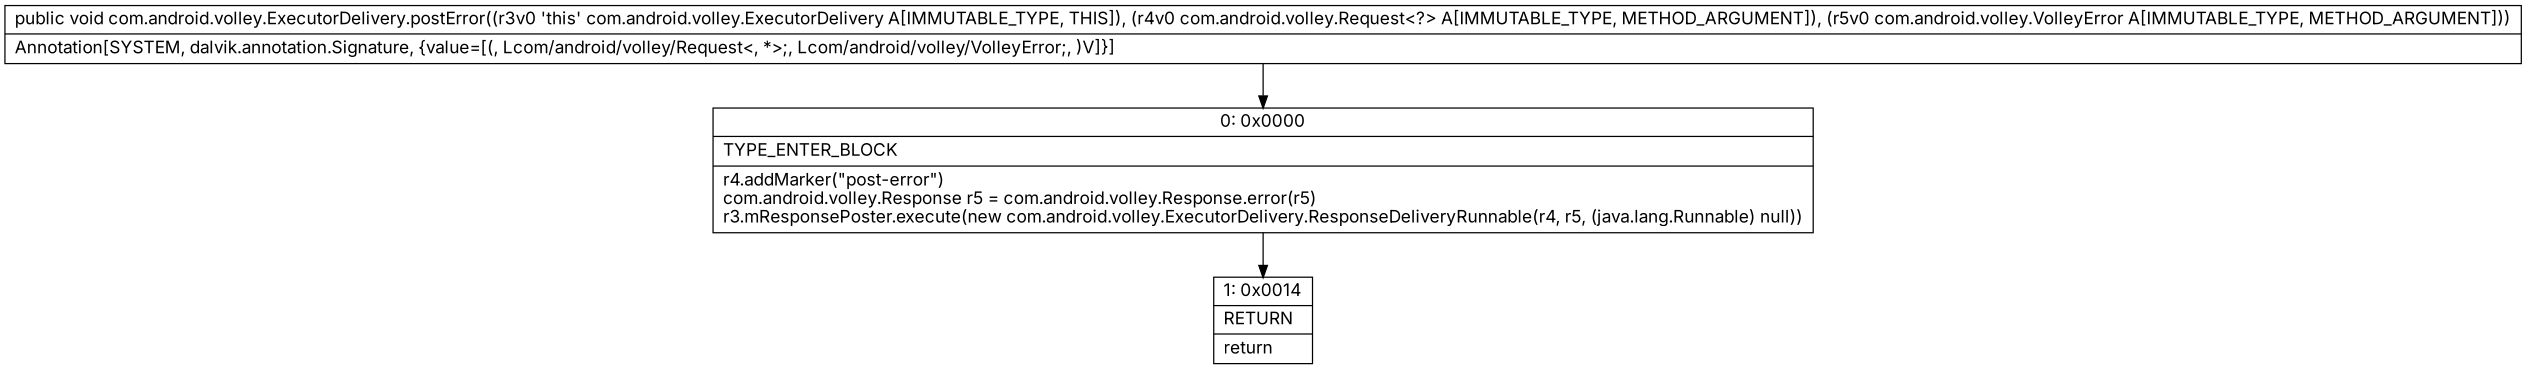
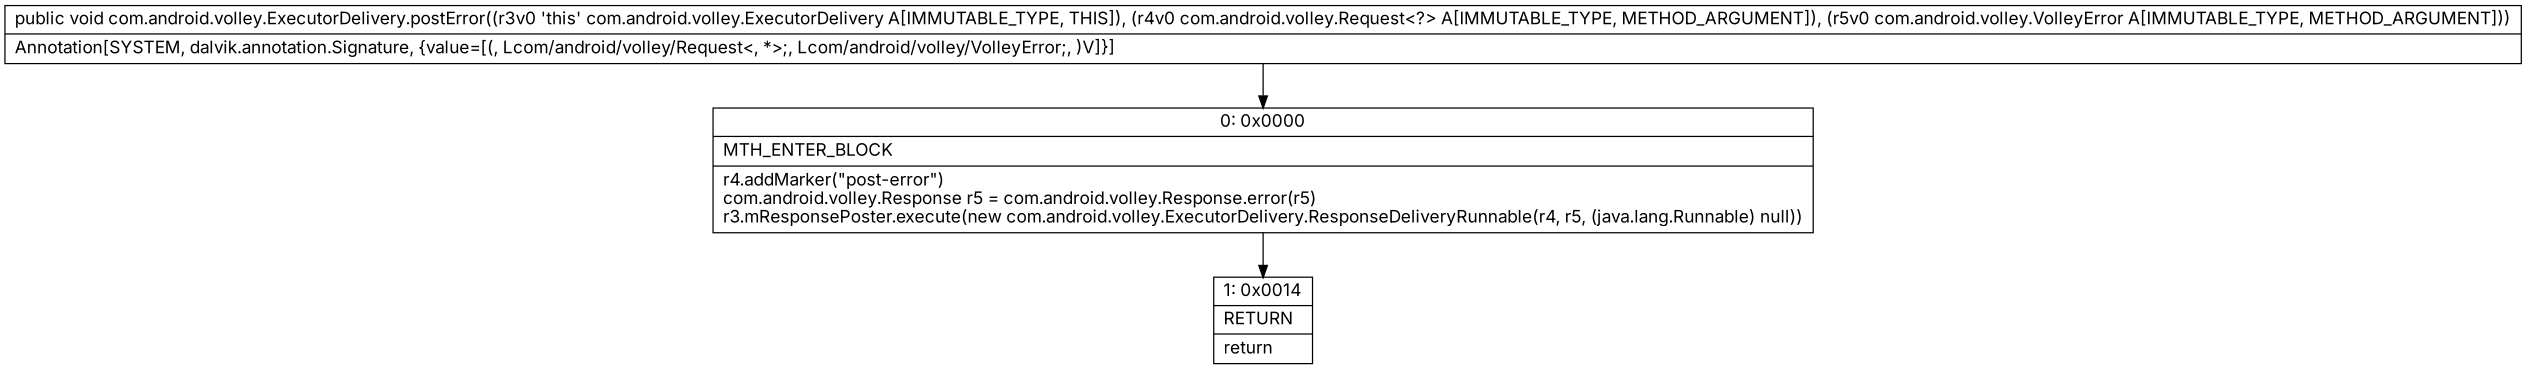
(811, 151) -> (809, 151)
